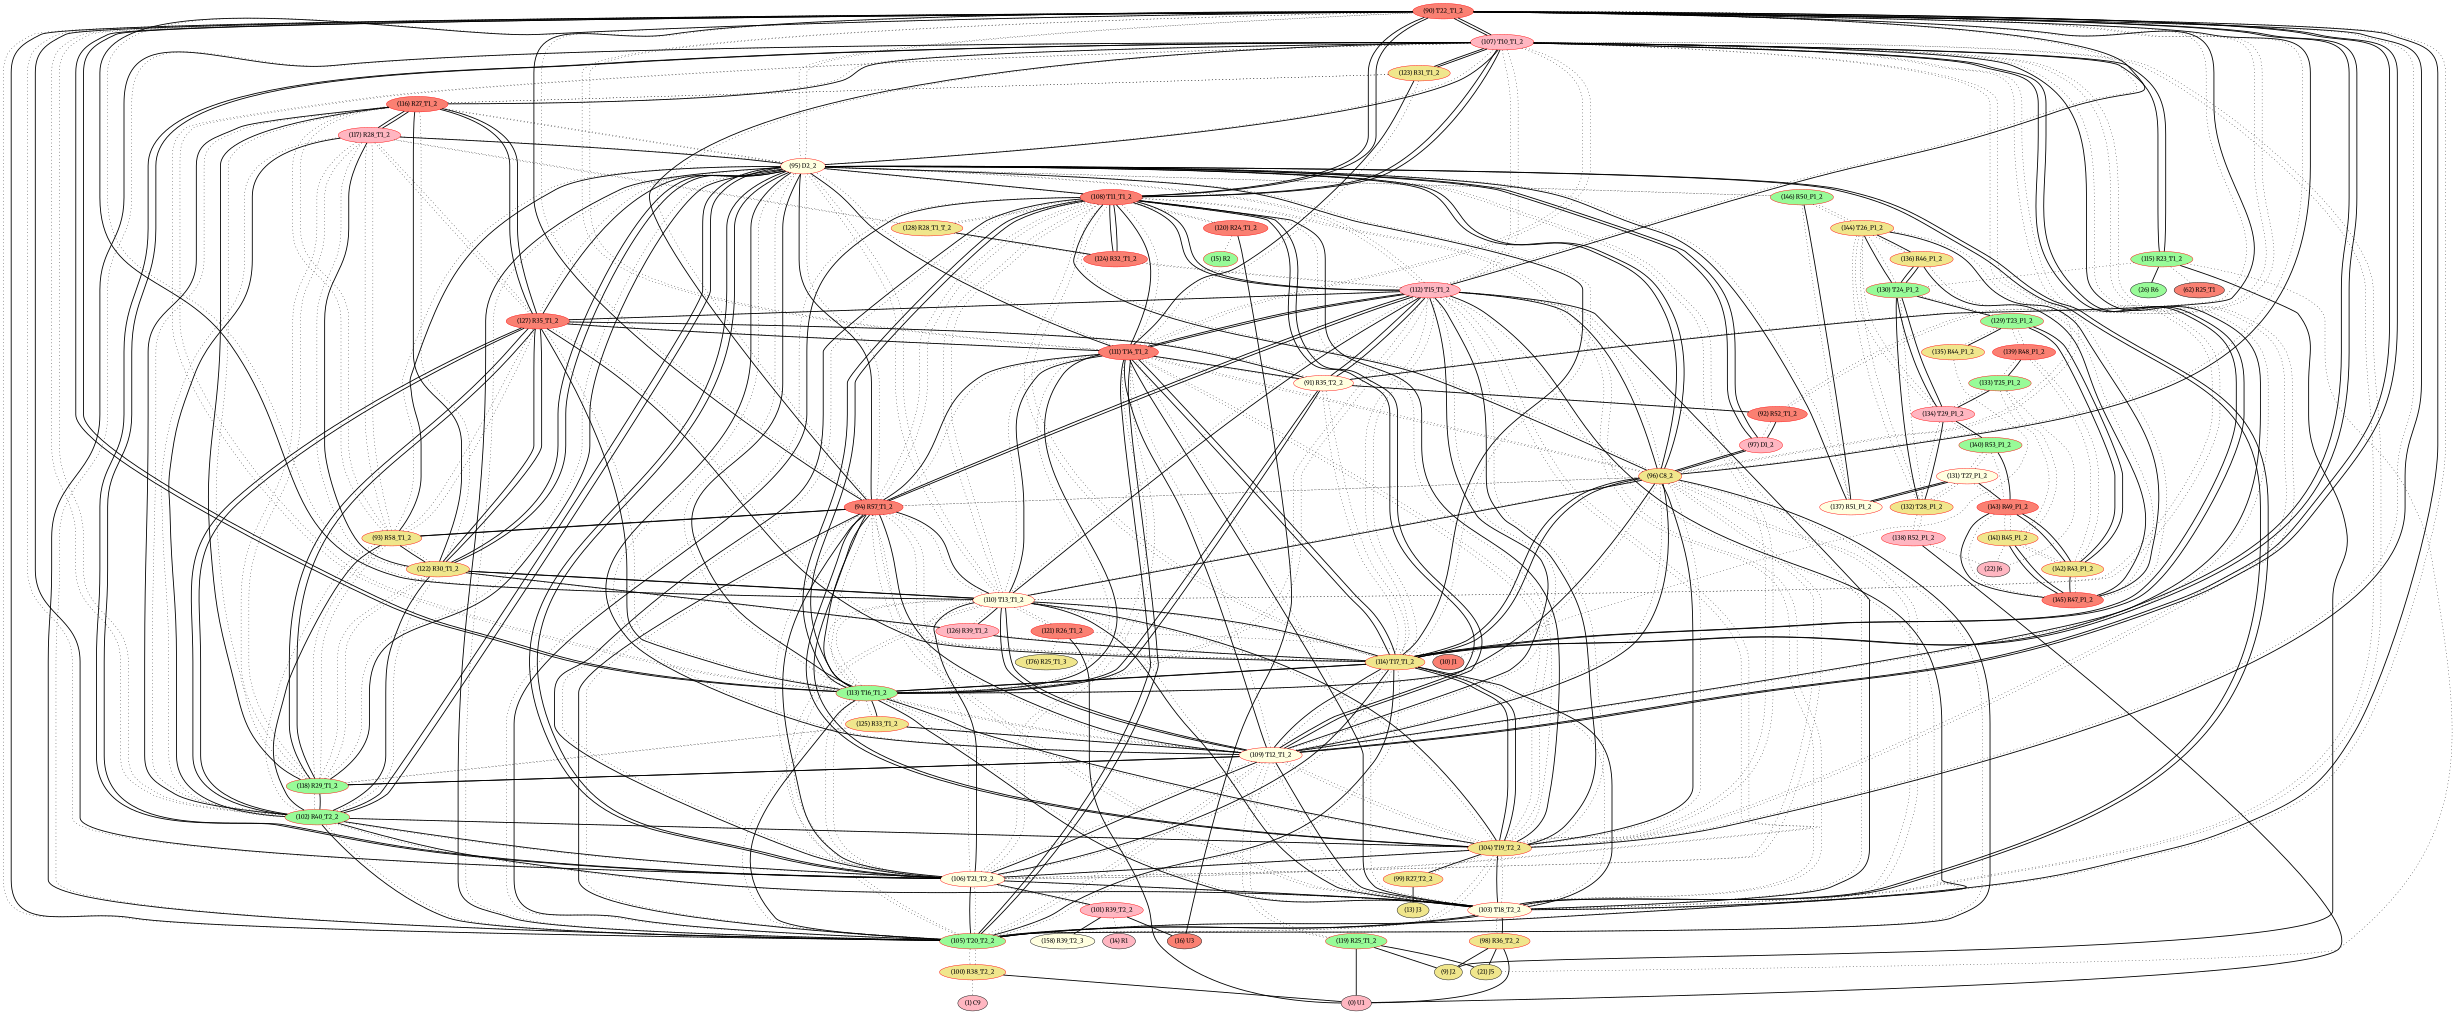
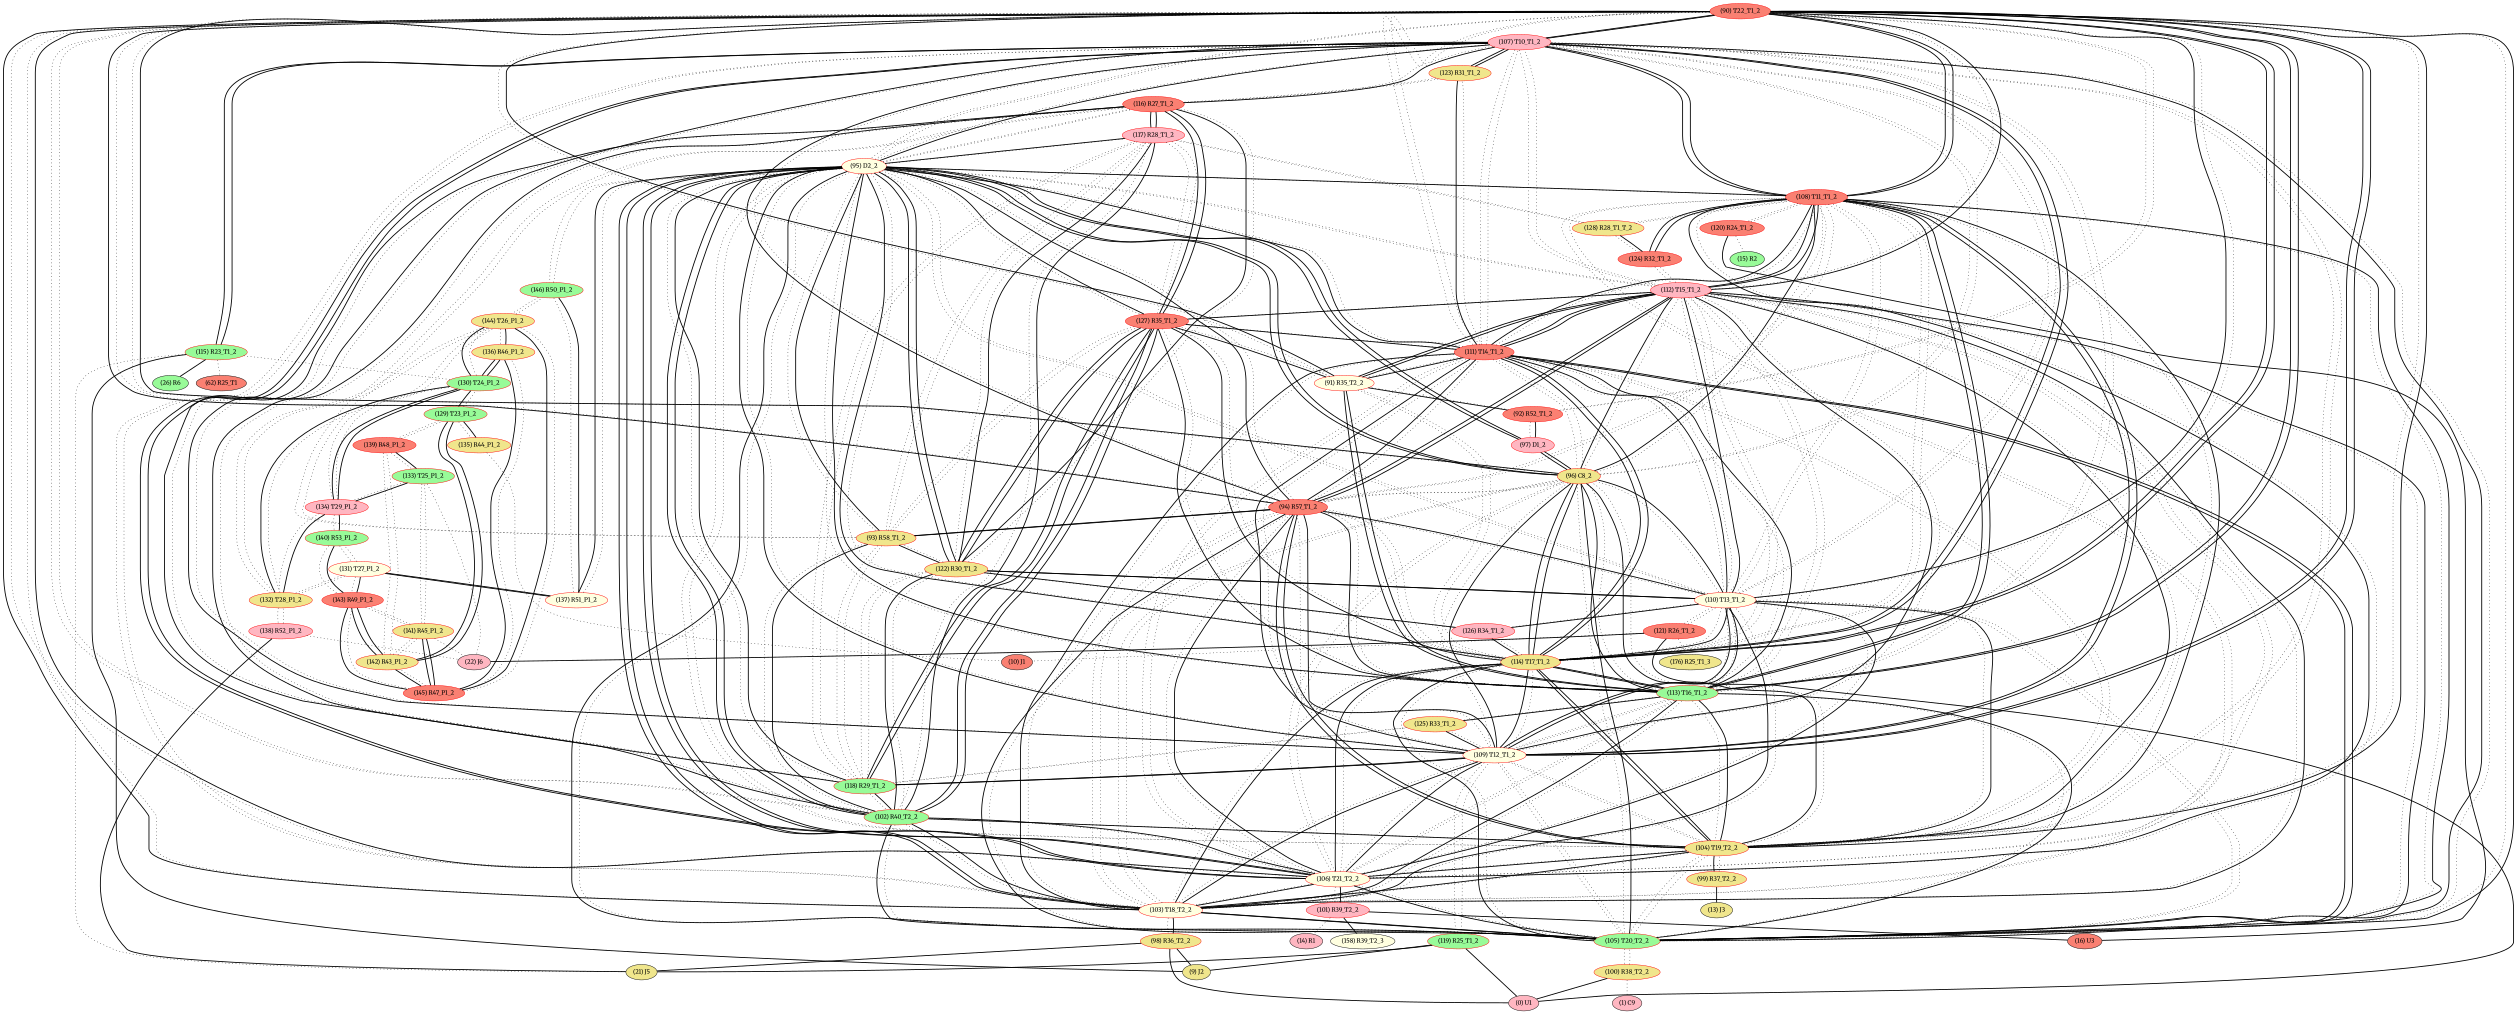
(1221, 259) -> (1747, 259)
(967, 631) -> (1483, 631)
none -> (1039, 652)
(1413, 879) -> (1717, 879)
(2150, 975) -> (124, 945)
